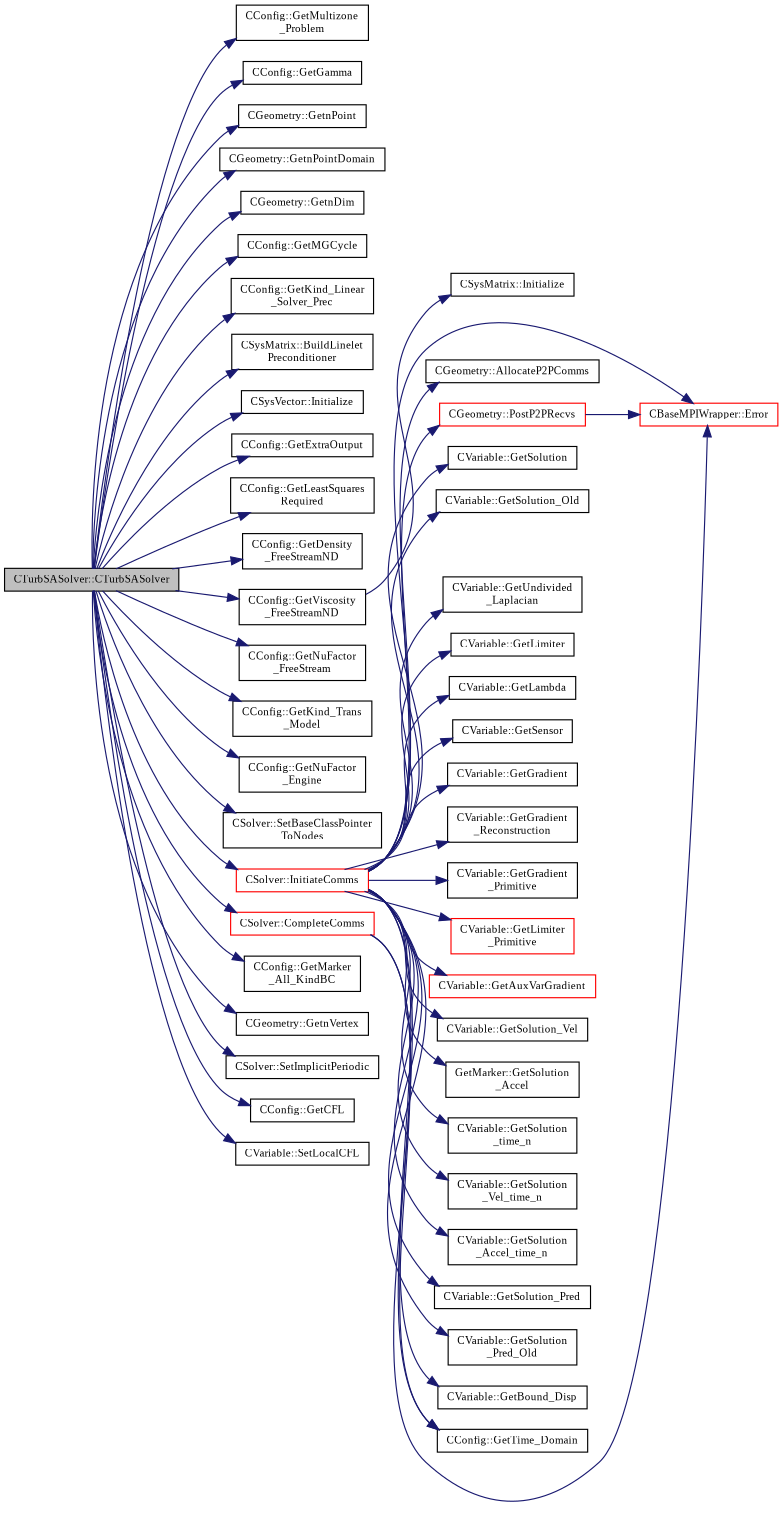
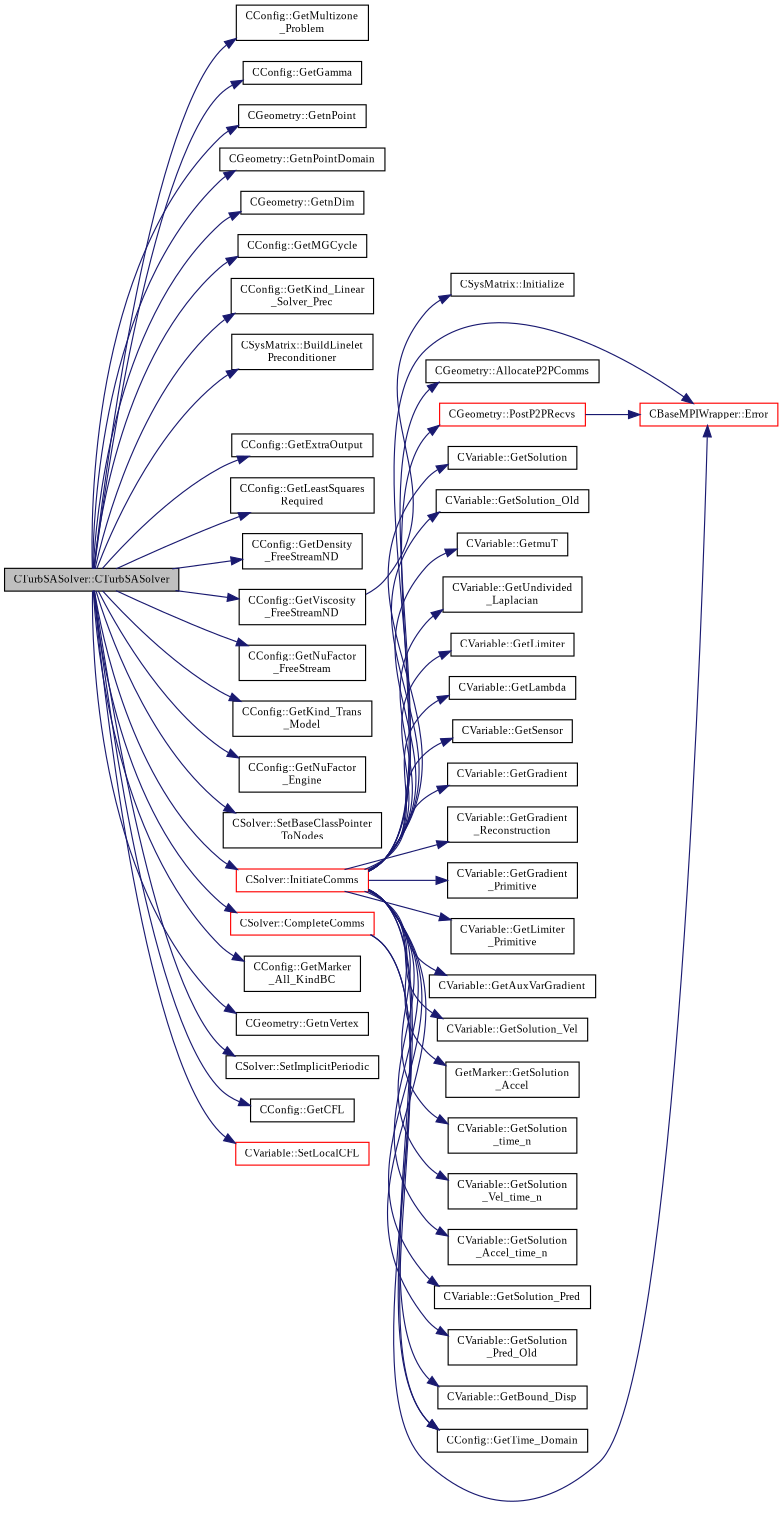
(302, 402) -> none
none -> (512, 544)
(512, 936) -> (512, 936)
(512, 986) -> (512, 986)
(302, 1154) -> (302, 1154)
